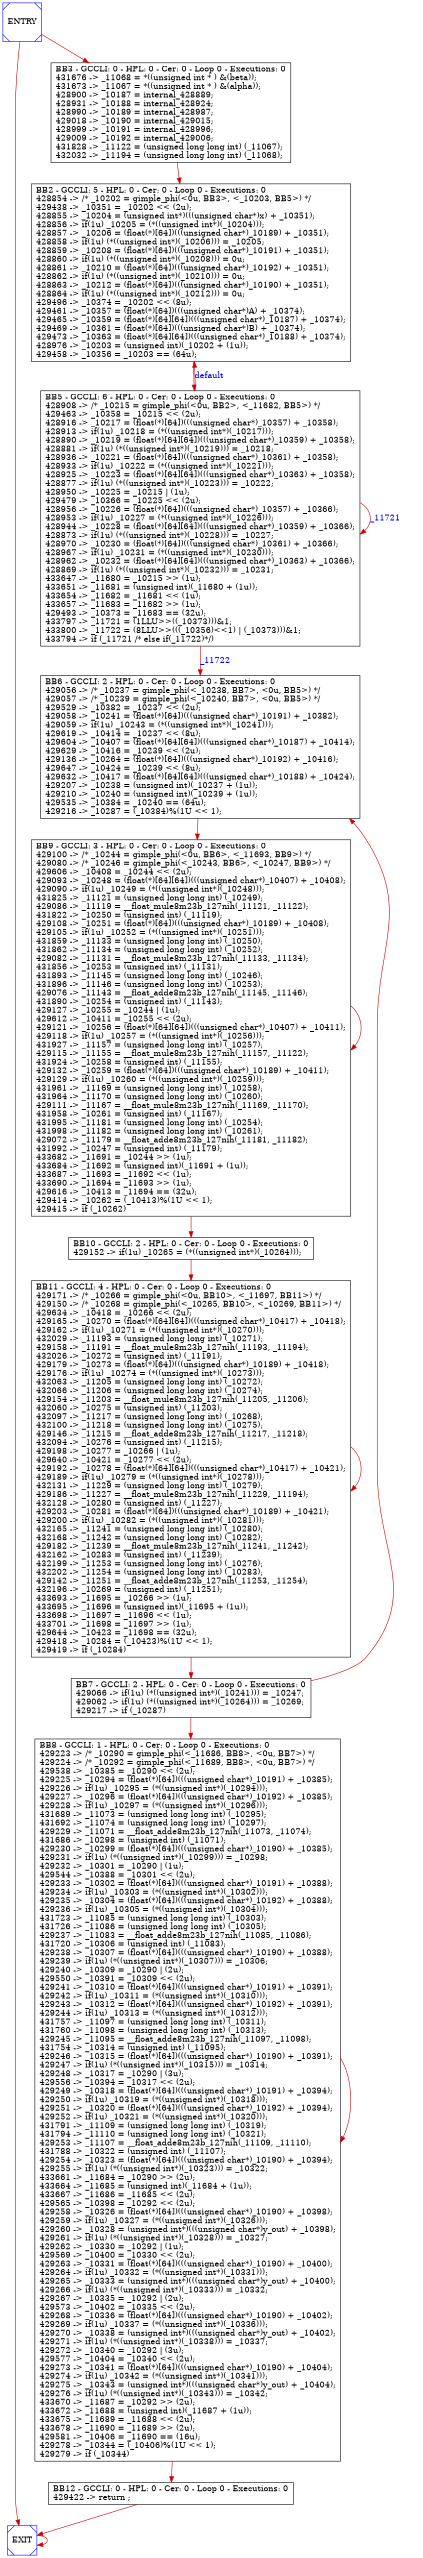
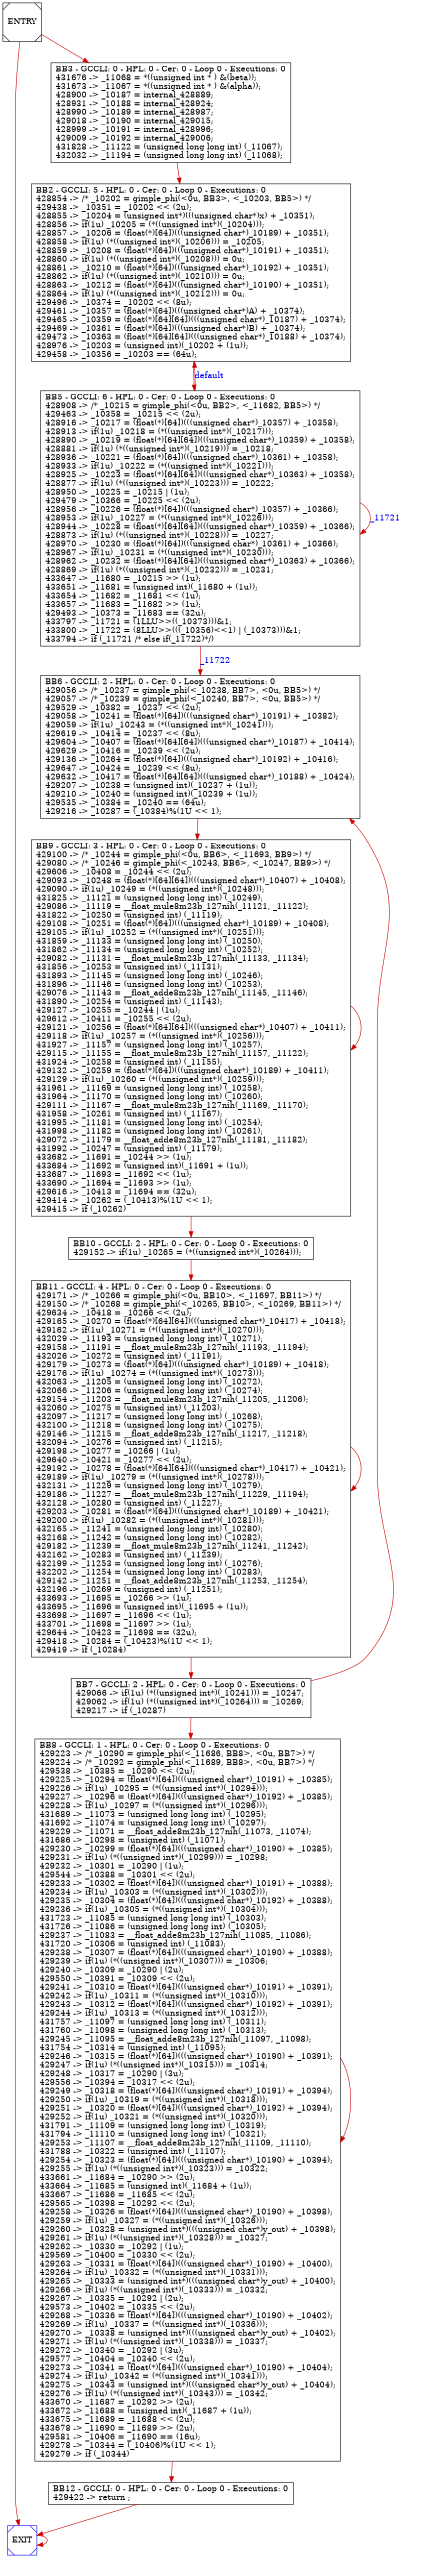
(22, 22) -> (22, 22)
